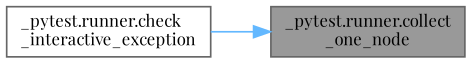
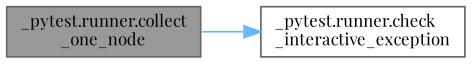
(232, 32) -> (223, 32)
